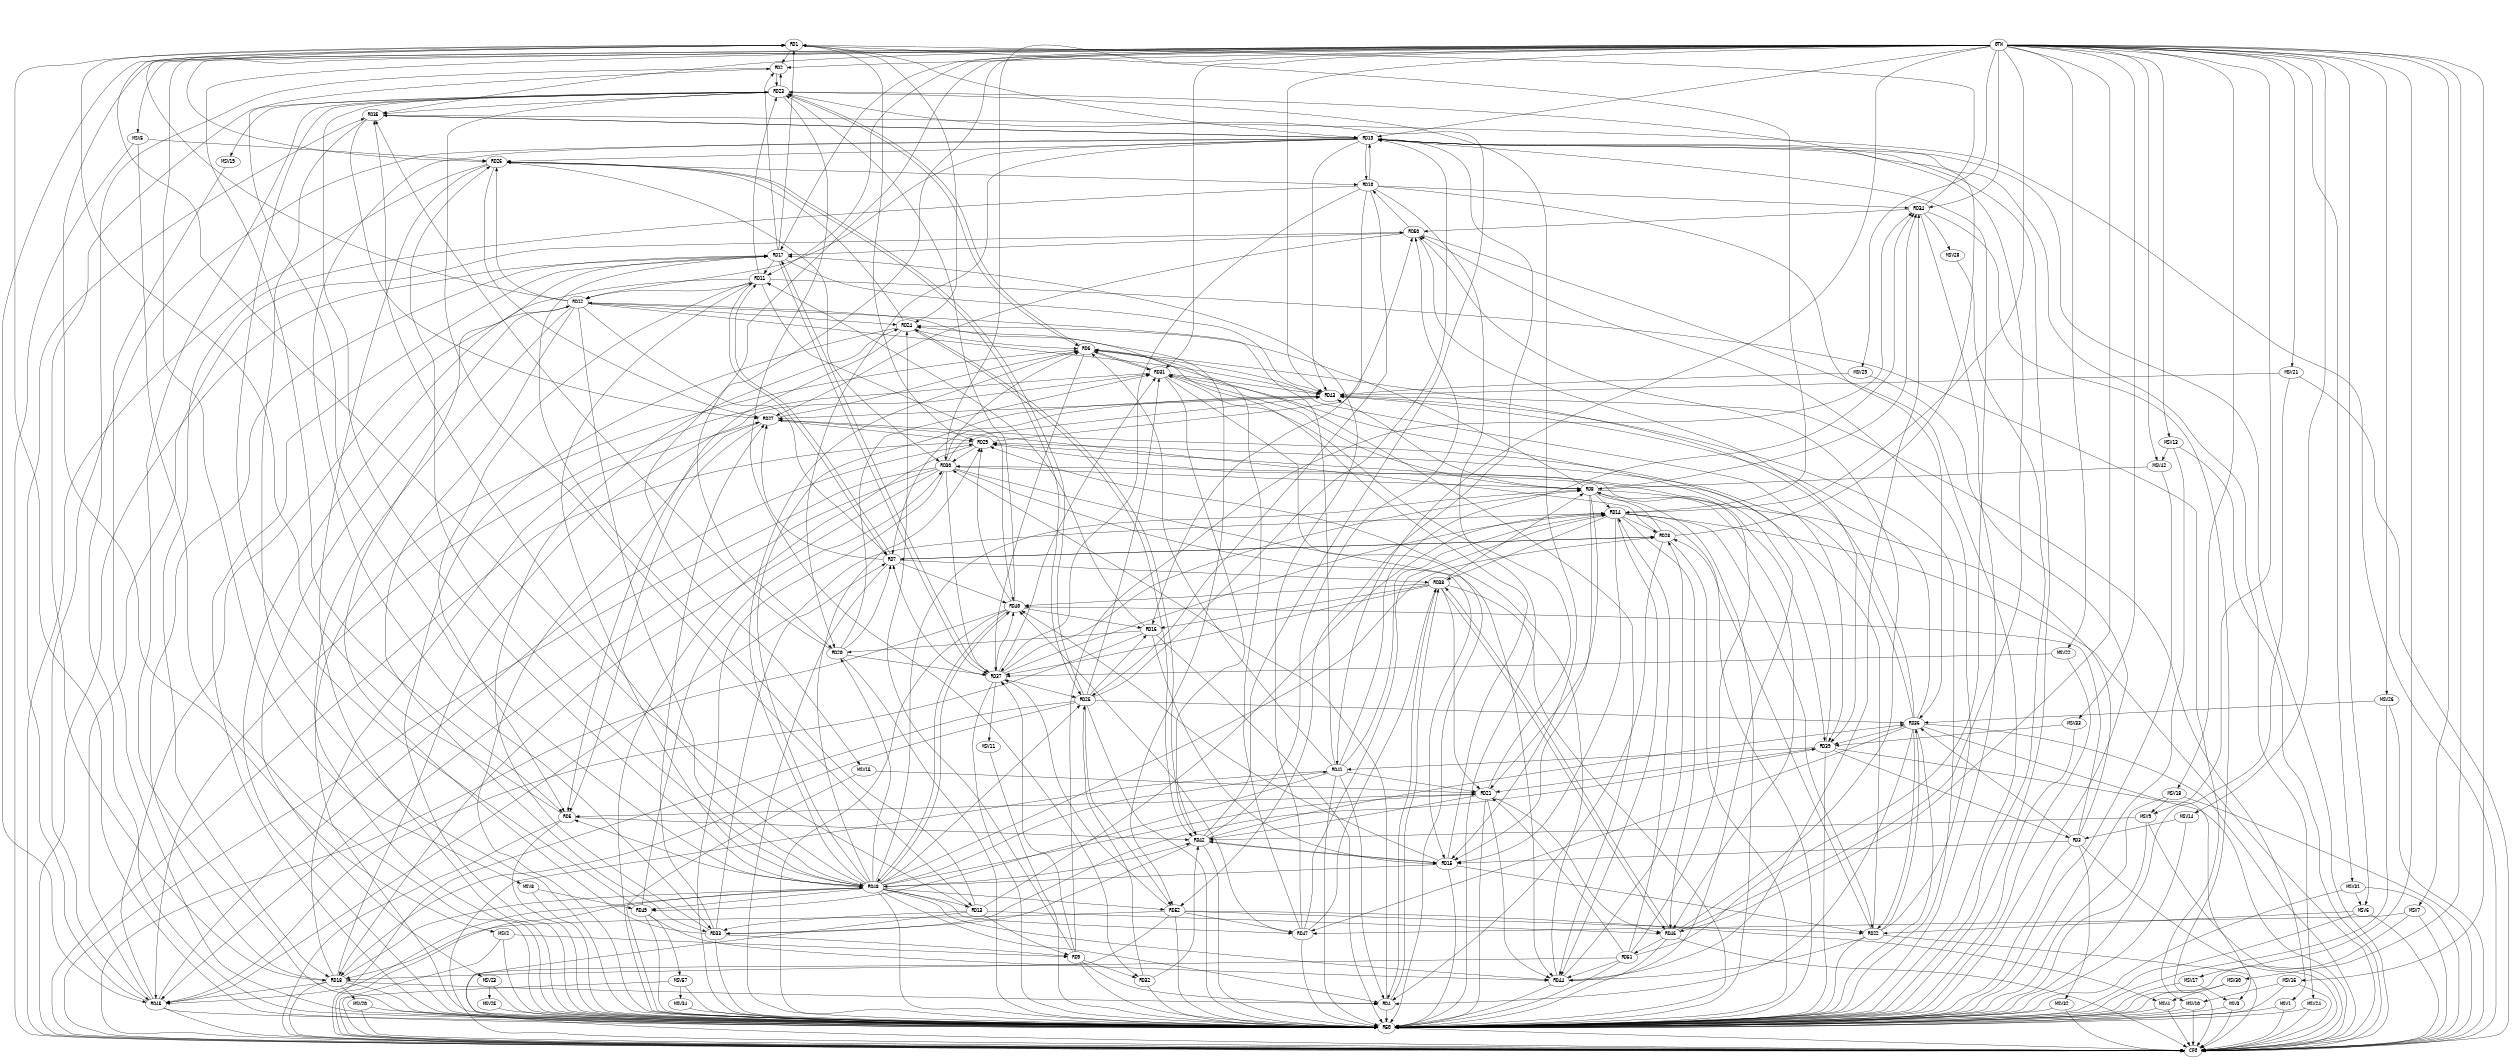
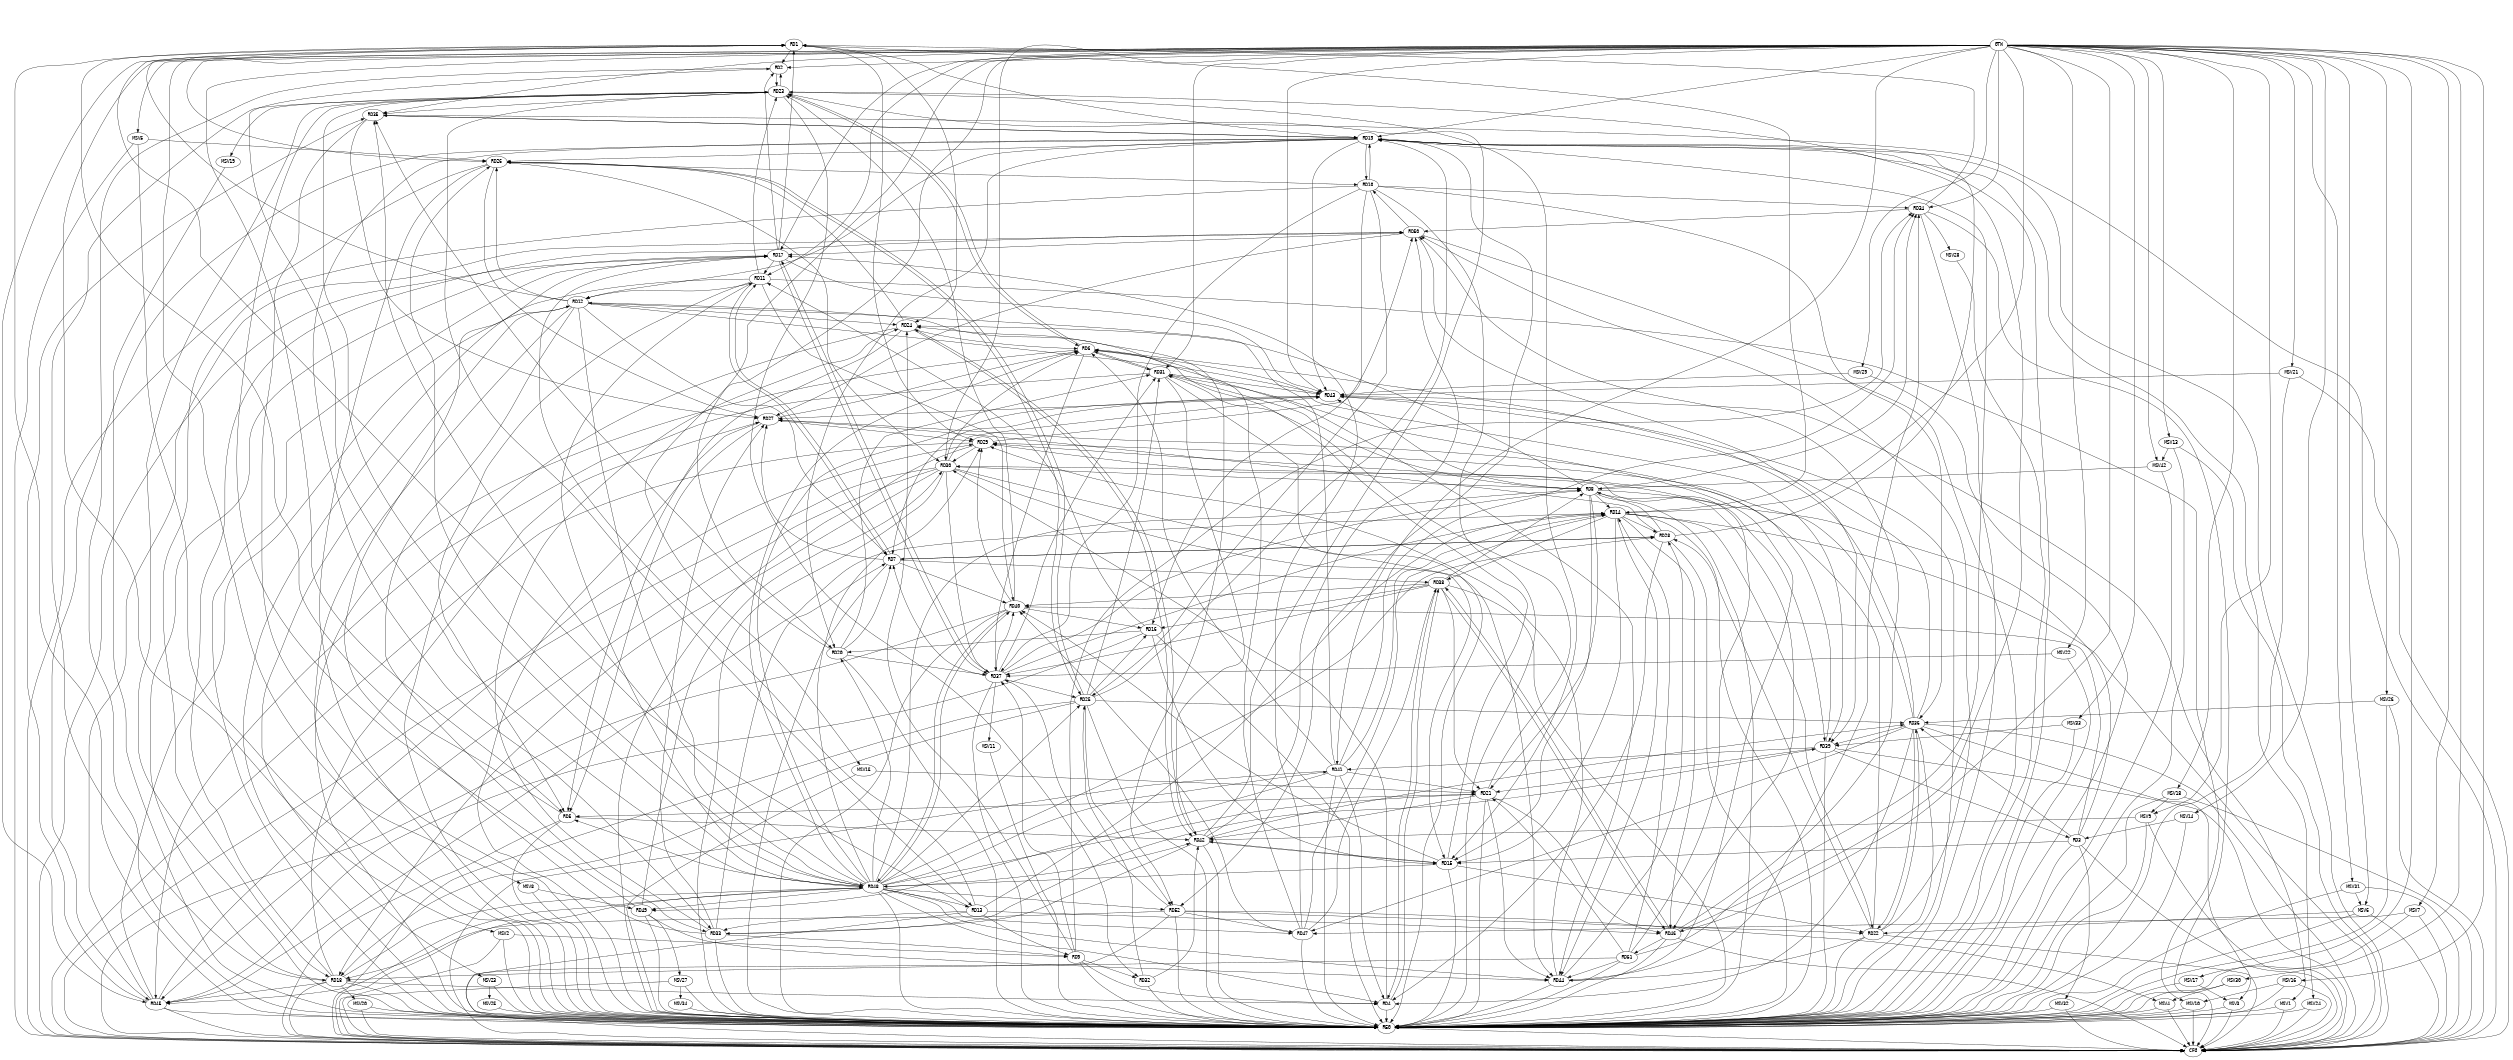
(613, 498) -> (534, 263)
(681, 981) -> (681, 981)
